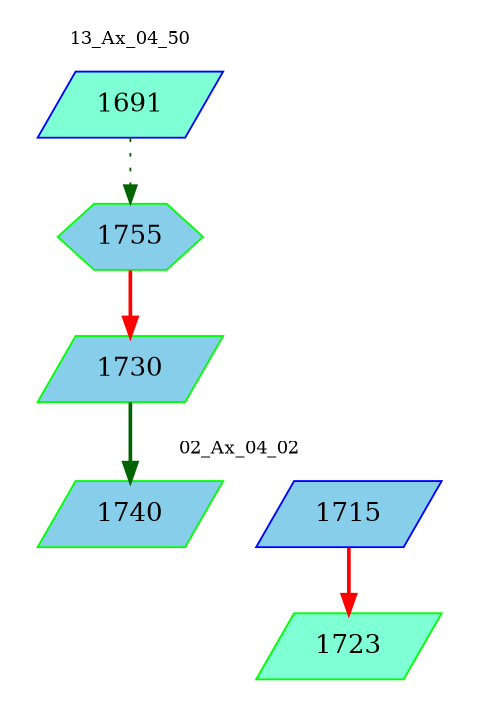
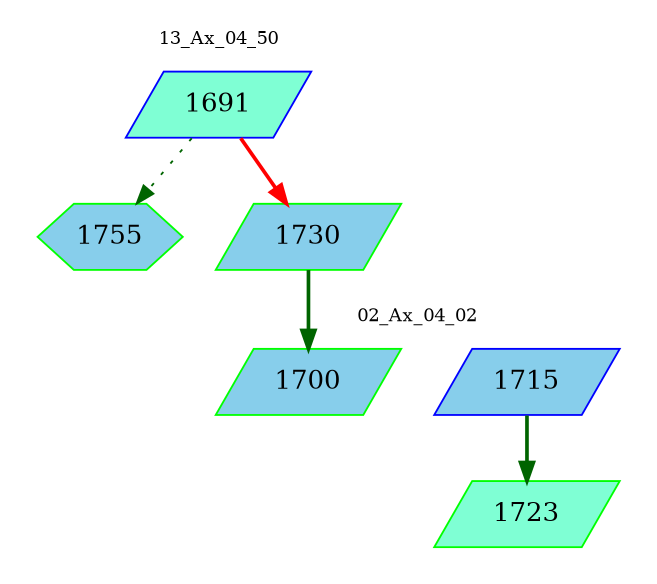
(130, 294) -> (258, 163)
(130, 514) -> (308, 382)
(349, 571) -> (527, 439)
